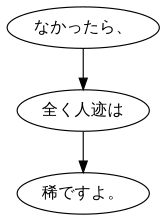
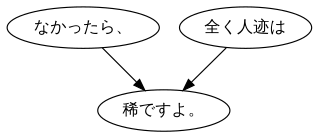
(83, 63) -> (119, 65)
